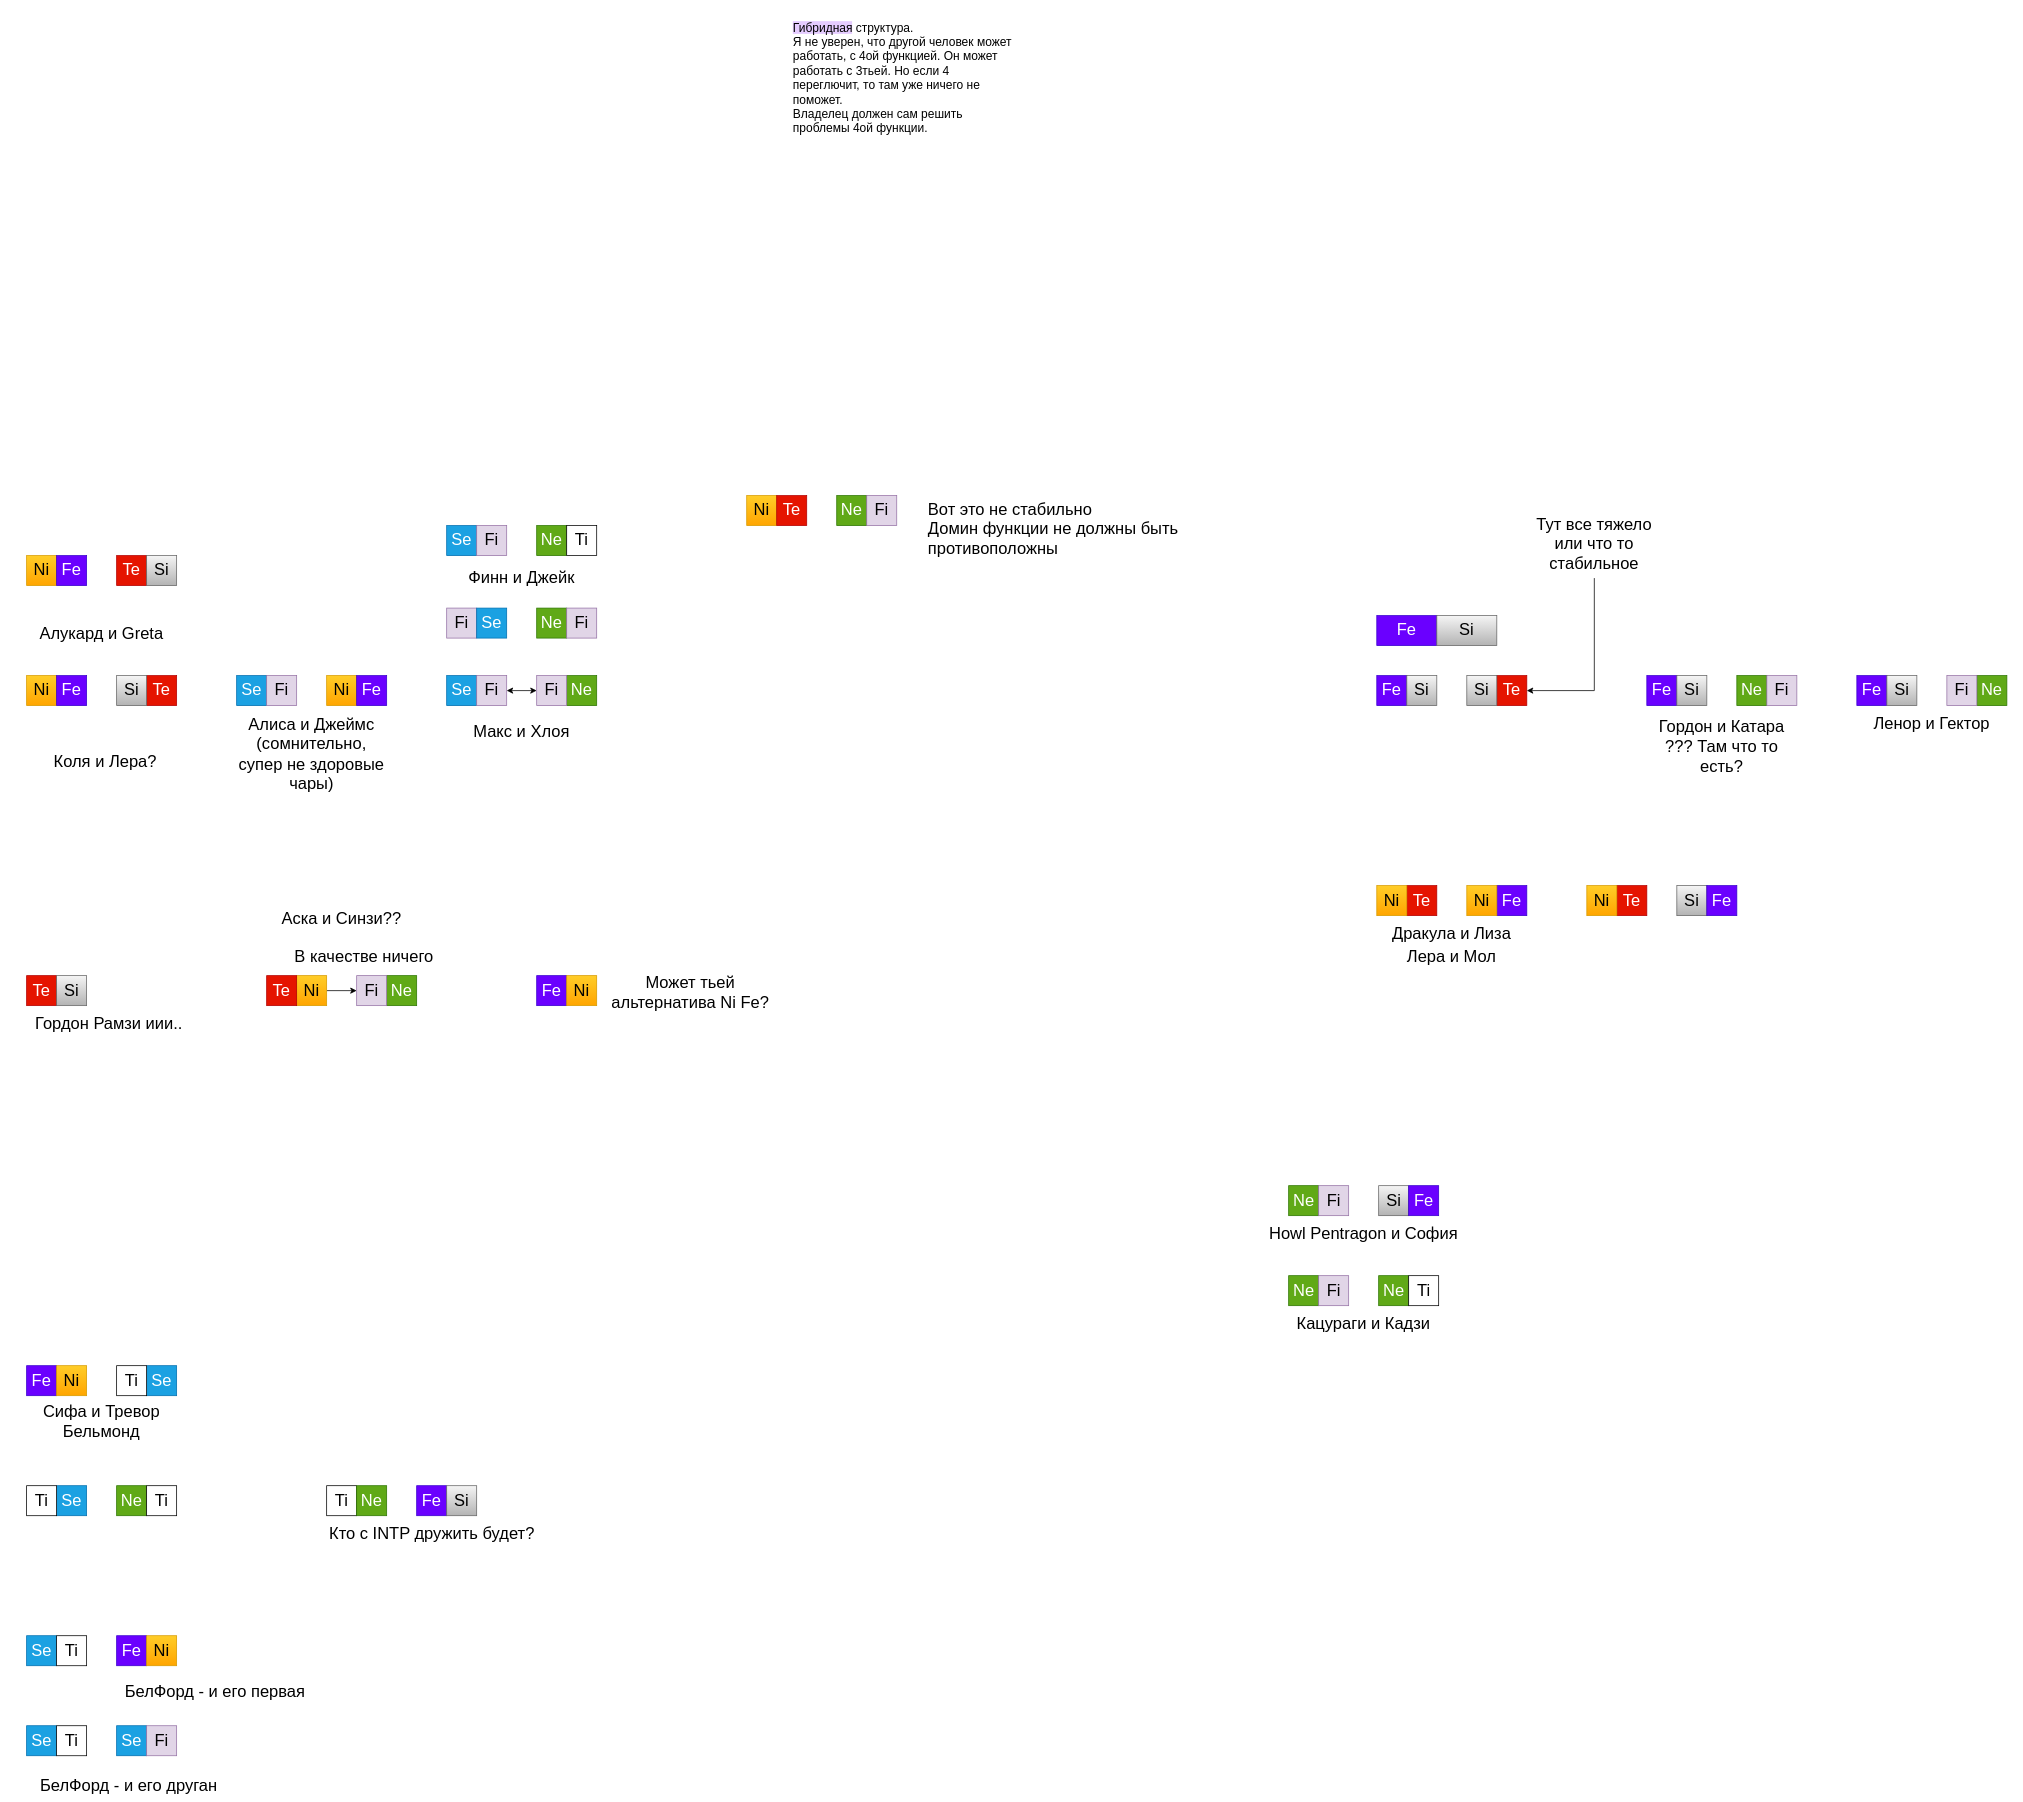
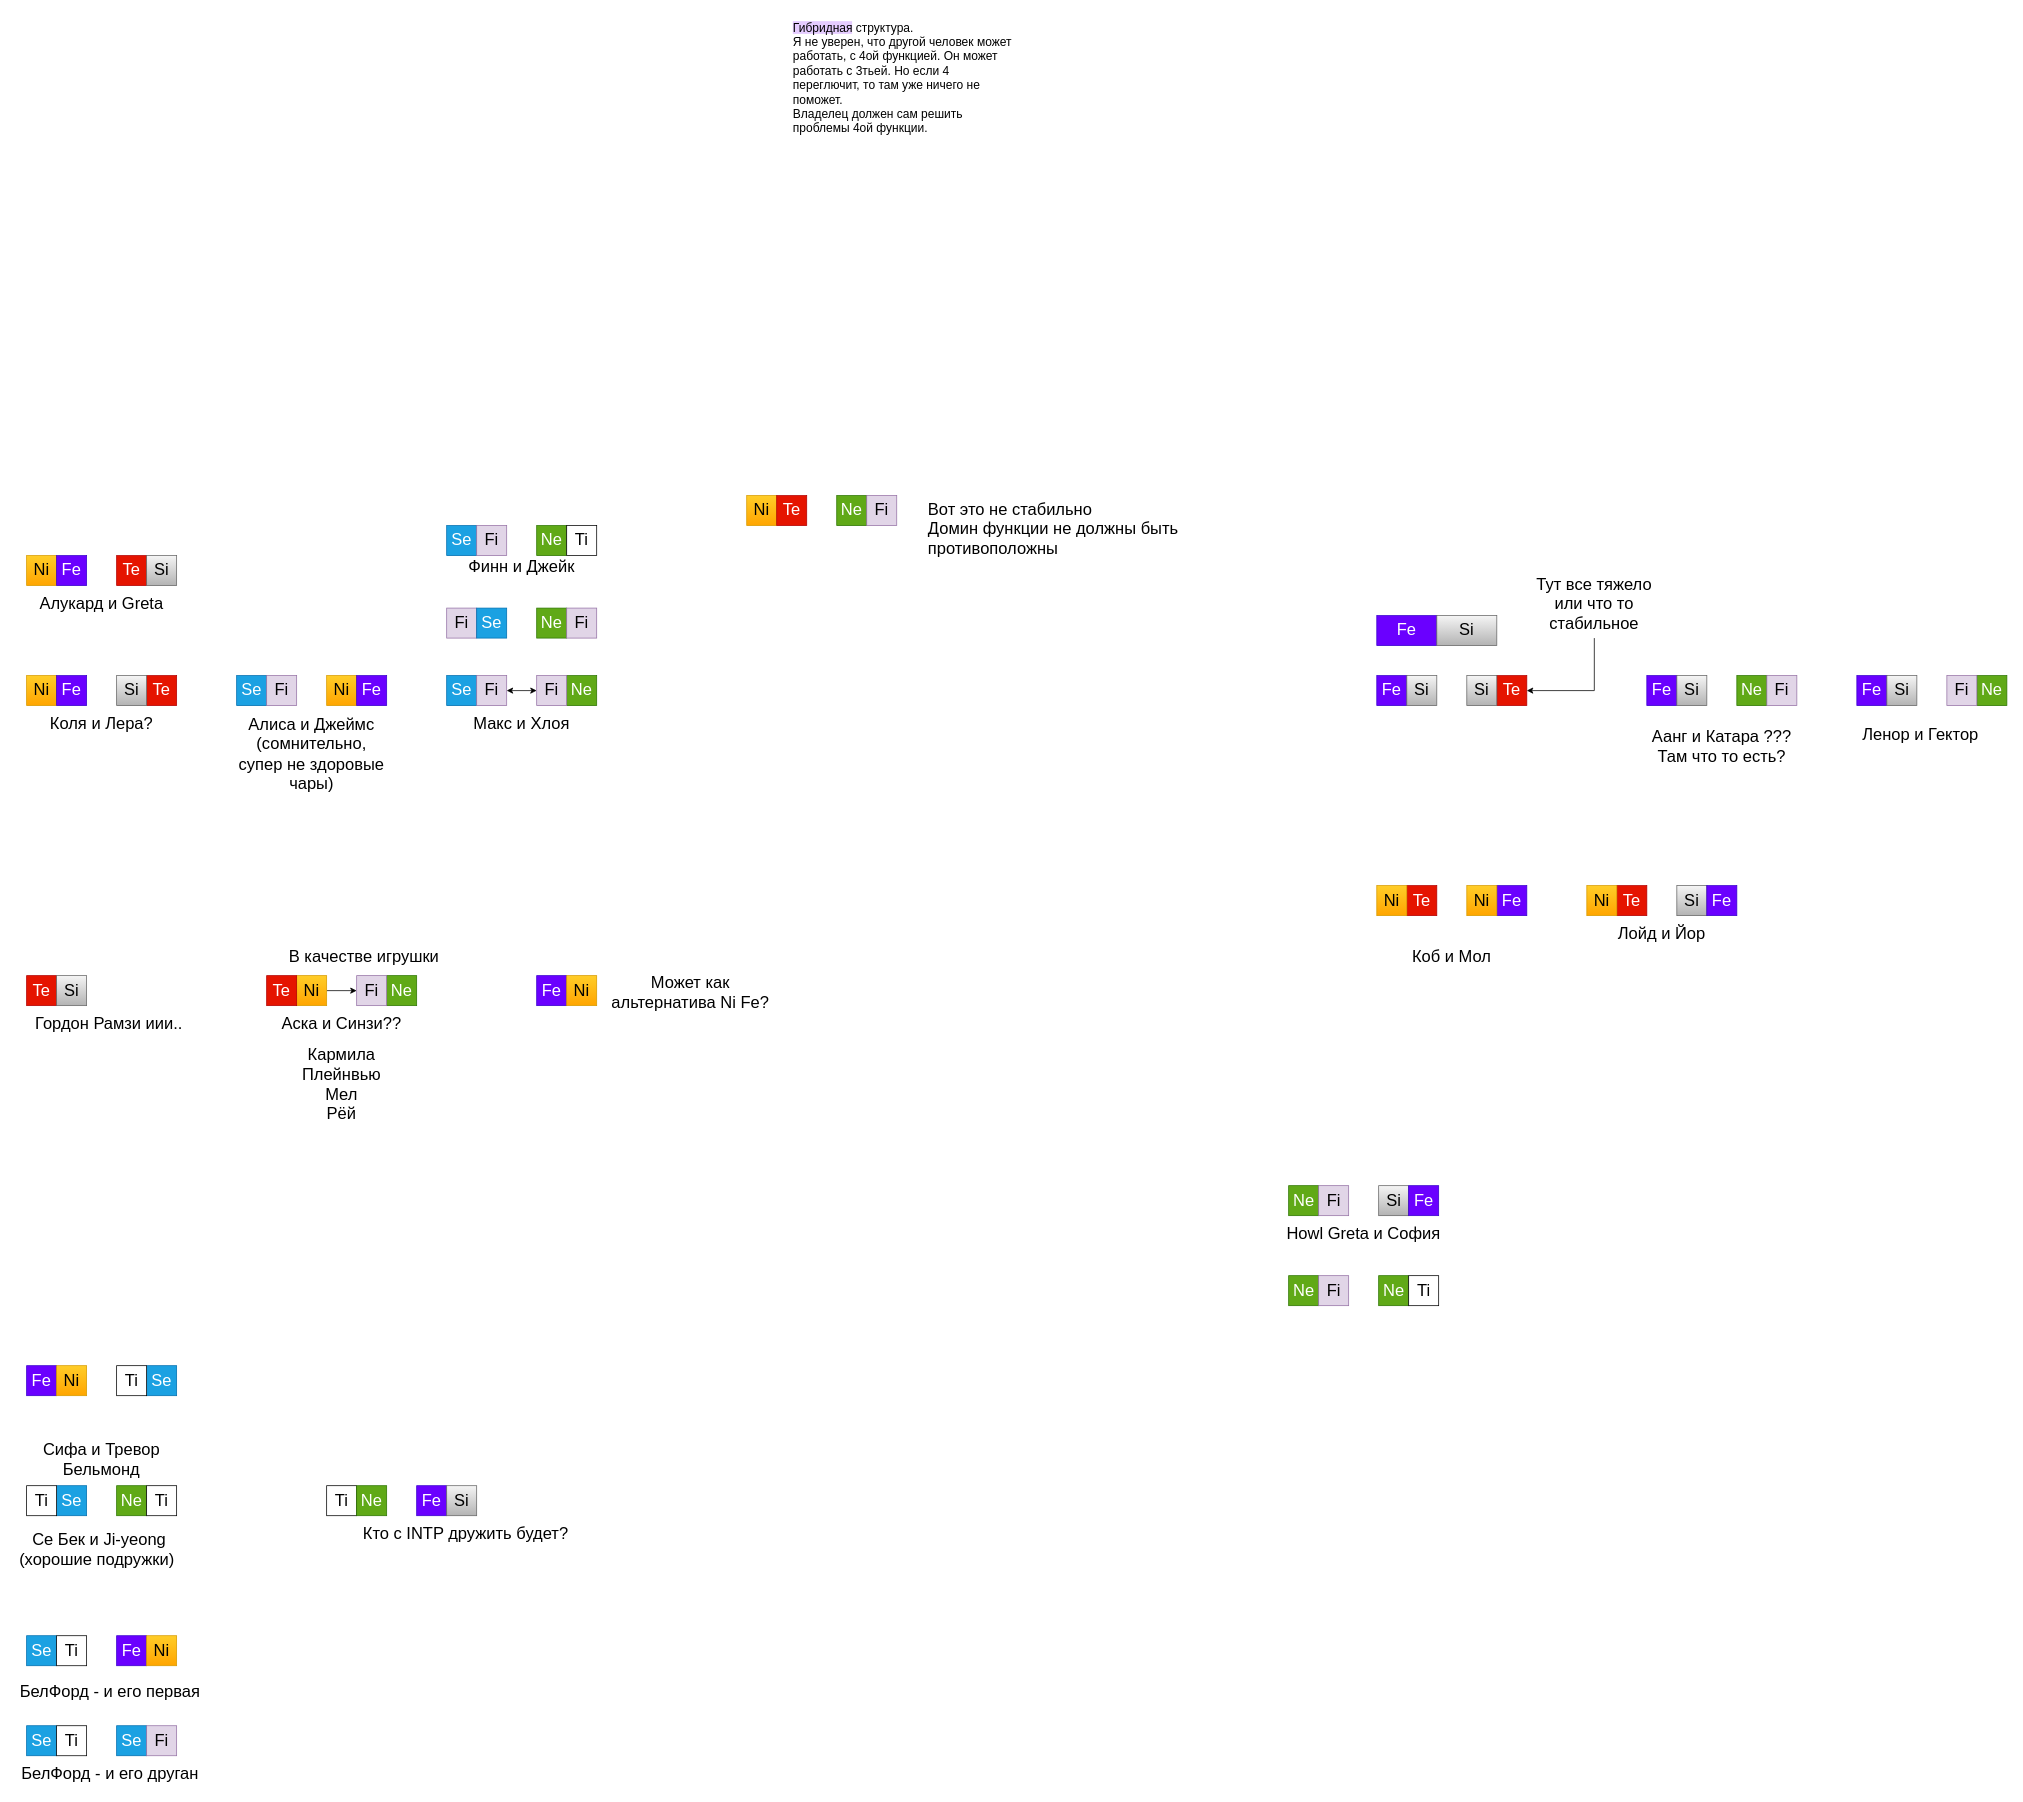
(1594, 544) -> (1594, 604)
(522, 578) -> (522, 567)
(102, 634) -> (102, 604)
(1932, 724) -> (1920, 735)
(522, 732) -> (522, 724)
(1722, 747) -> (1722, 747)
(105, 762) -> (102, 724)
(342, 919) -> (342, 1024)
(1452, 934) -> none
none -> (1662, 934)
(364, 957) -> (364, 957)
(1452, 957) -> (1452, 957)
(690, 993) -> (690, 993)
none -> (342, 1084)
(1364, 1234) -> (1364, 1234)
(1364, 1324) -> none
(102, 1422) -> (102, 1459)
(432, 1534) -> (465, 1534)
none -> (102, 1549)
(220, 1692) -> (115, 1692)
(134, 1785) -> (115, 1774)
